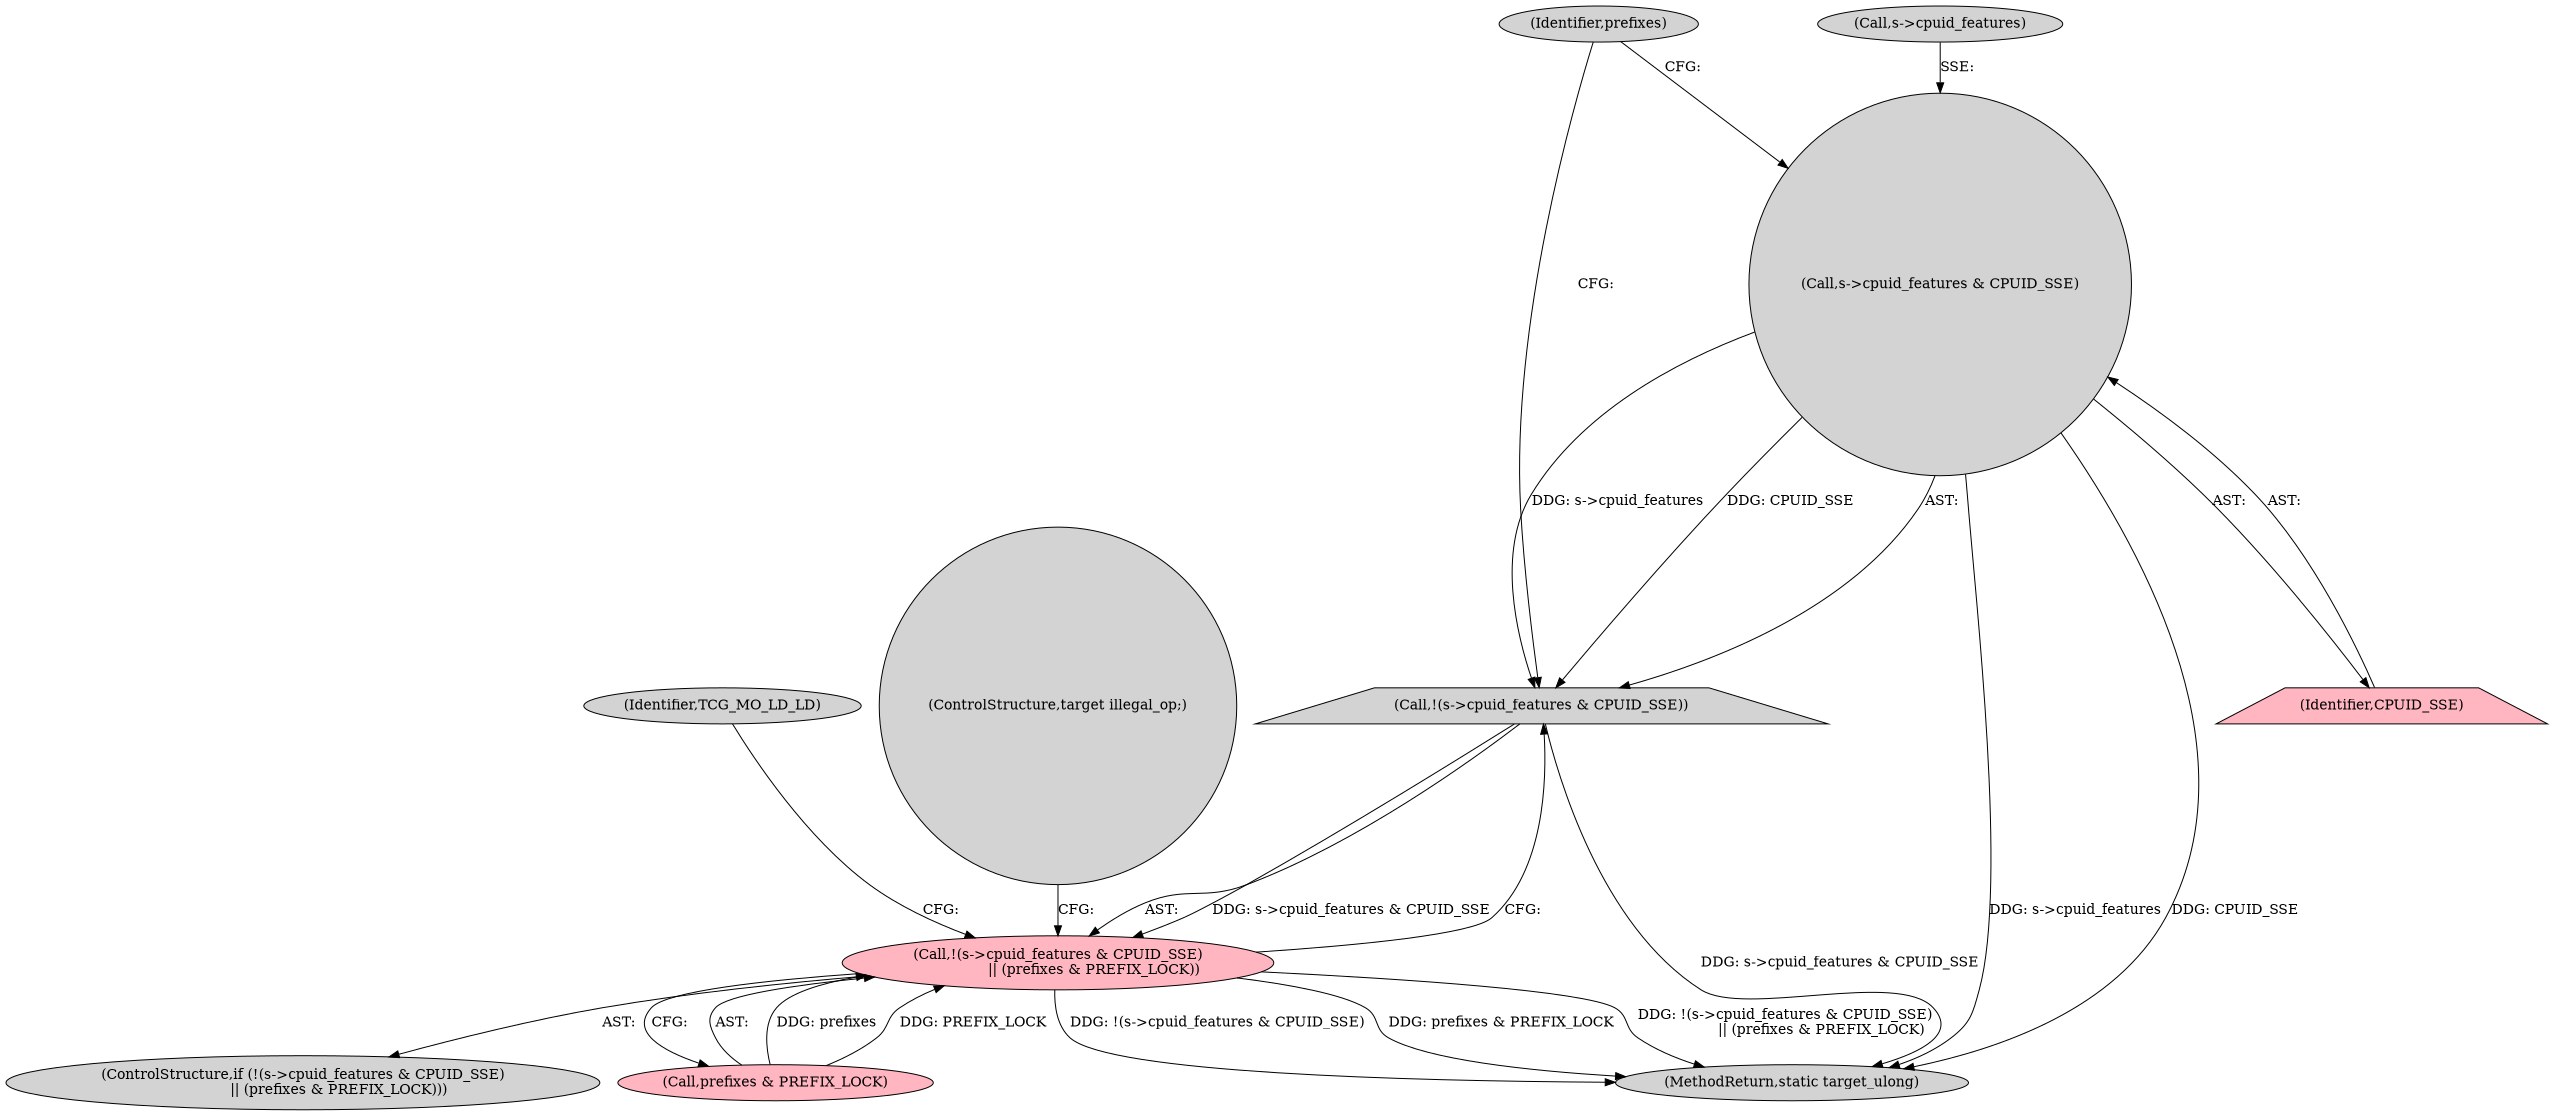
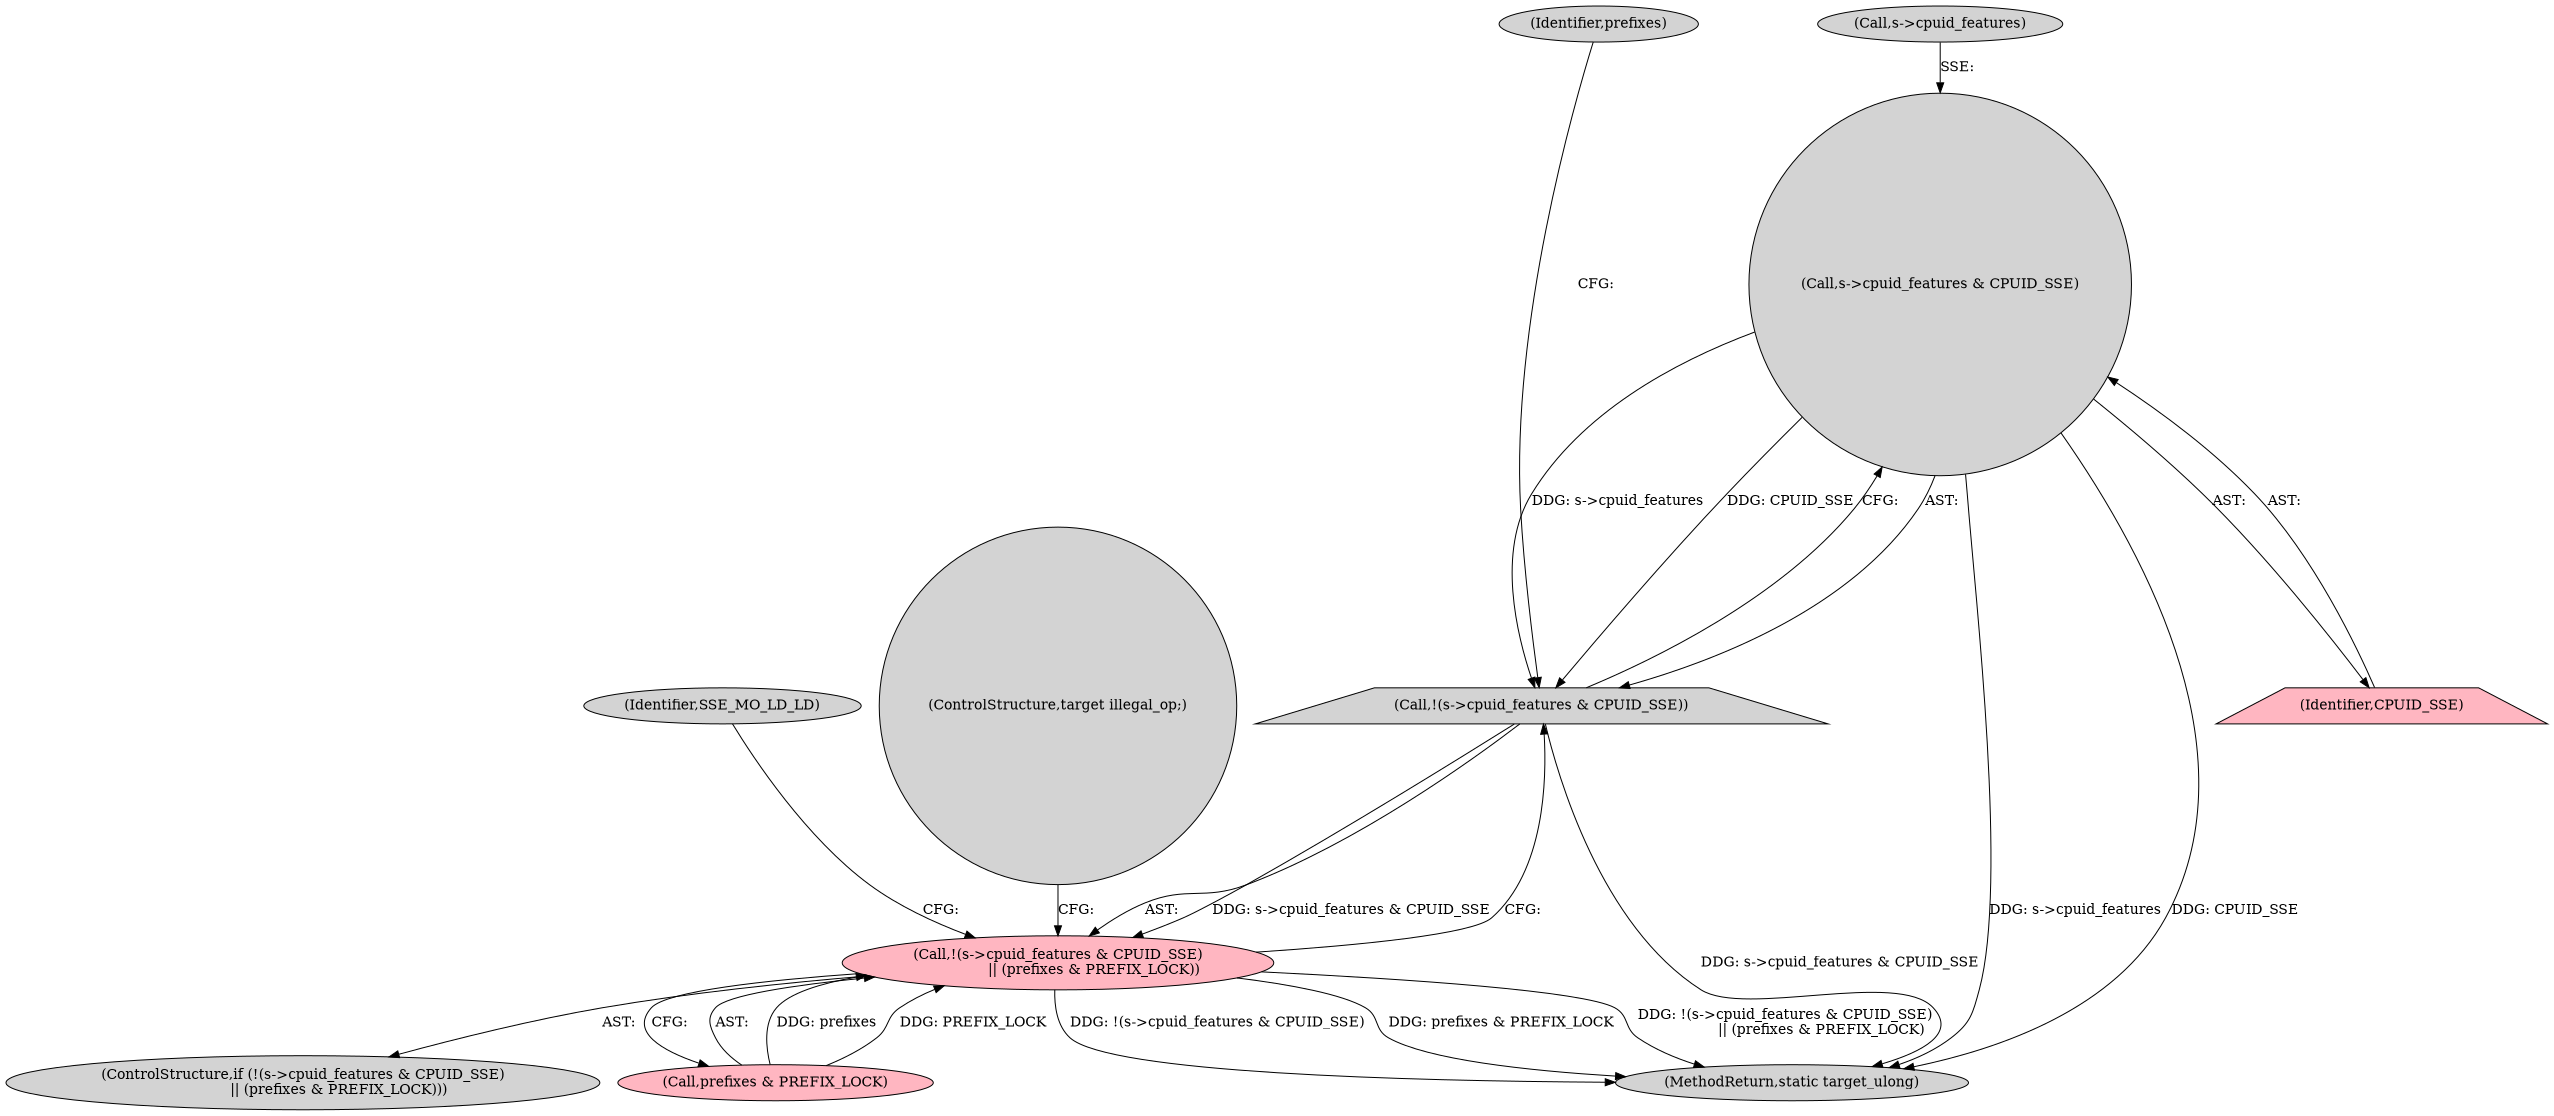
(1700, 102) -> (1747, 602)
(723, 706) -> (723, 706)
